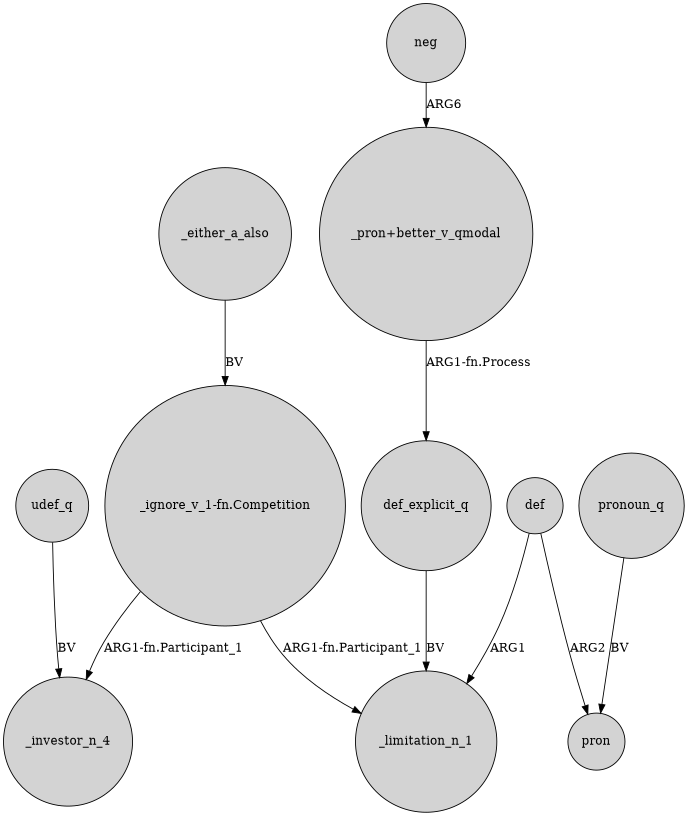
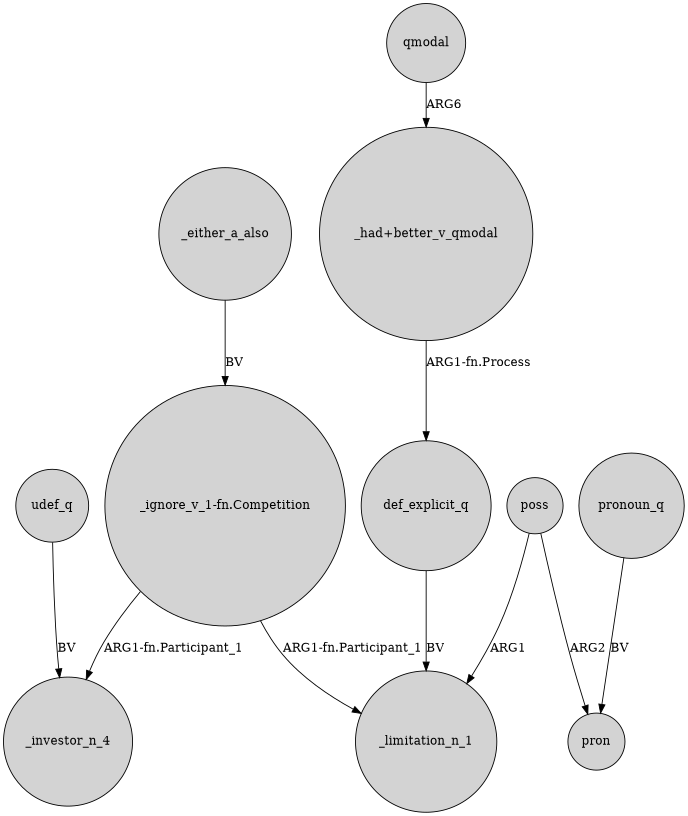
(426, 43) -> (426, 43)
(426, 234) -> (426, 234)
(535, 506) -> (535, 506)
